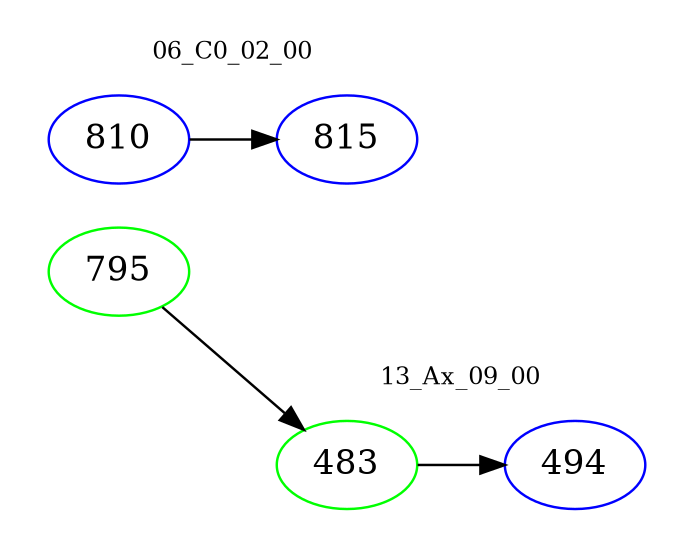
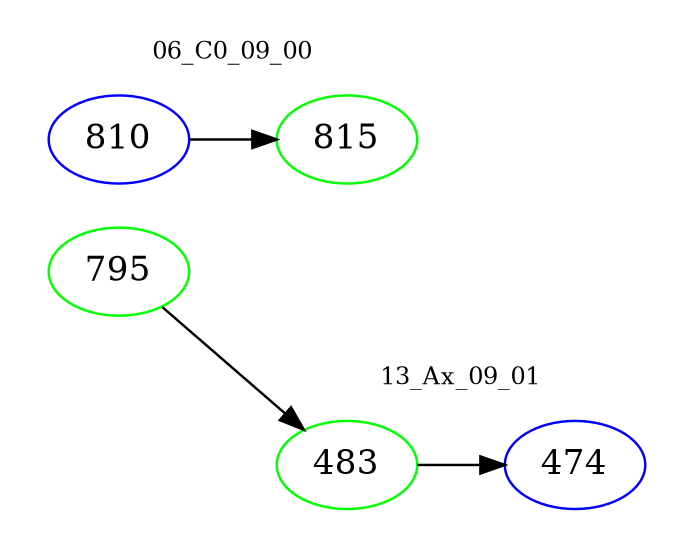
(233, 53) -> (233, 53)
(347, 139) -> (347, 139)
(461, 378) -> (461, 378)
(575, 465) -> (575, 465)
